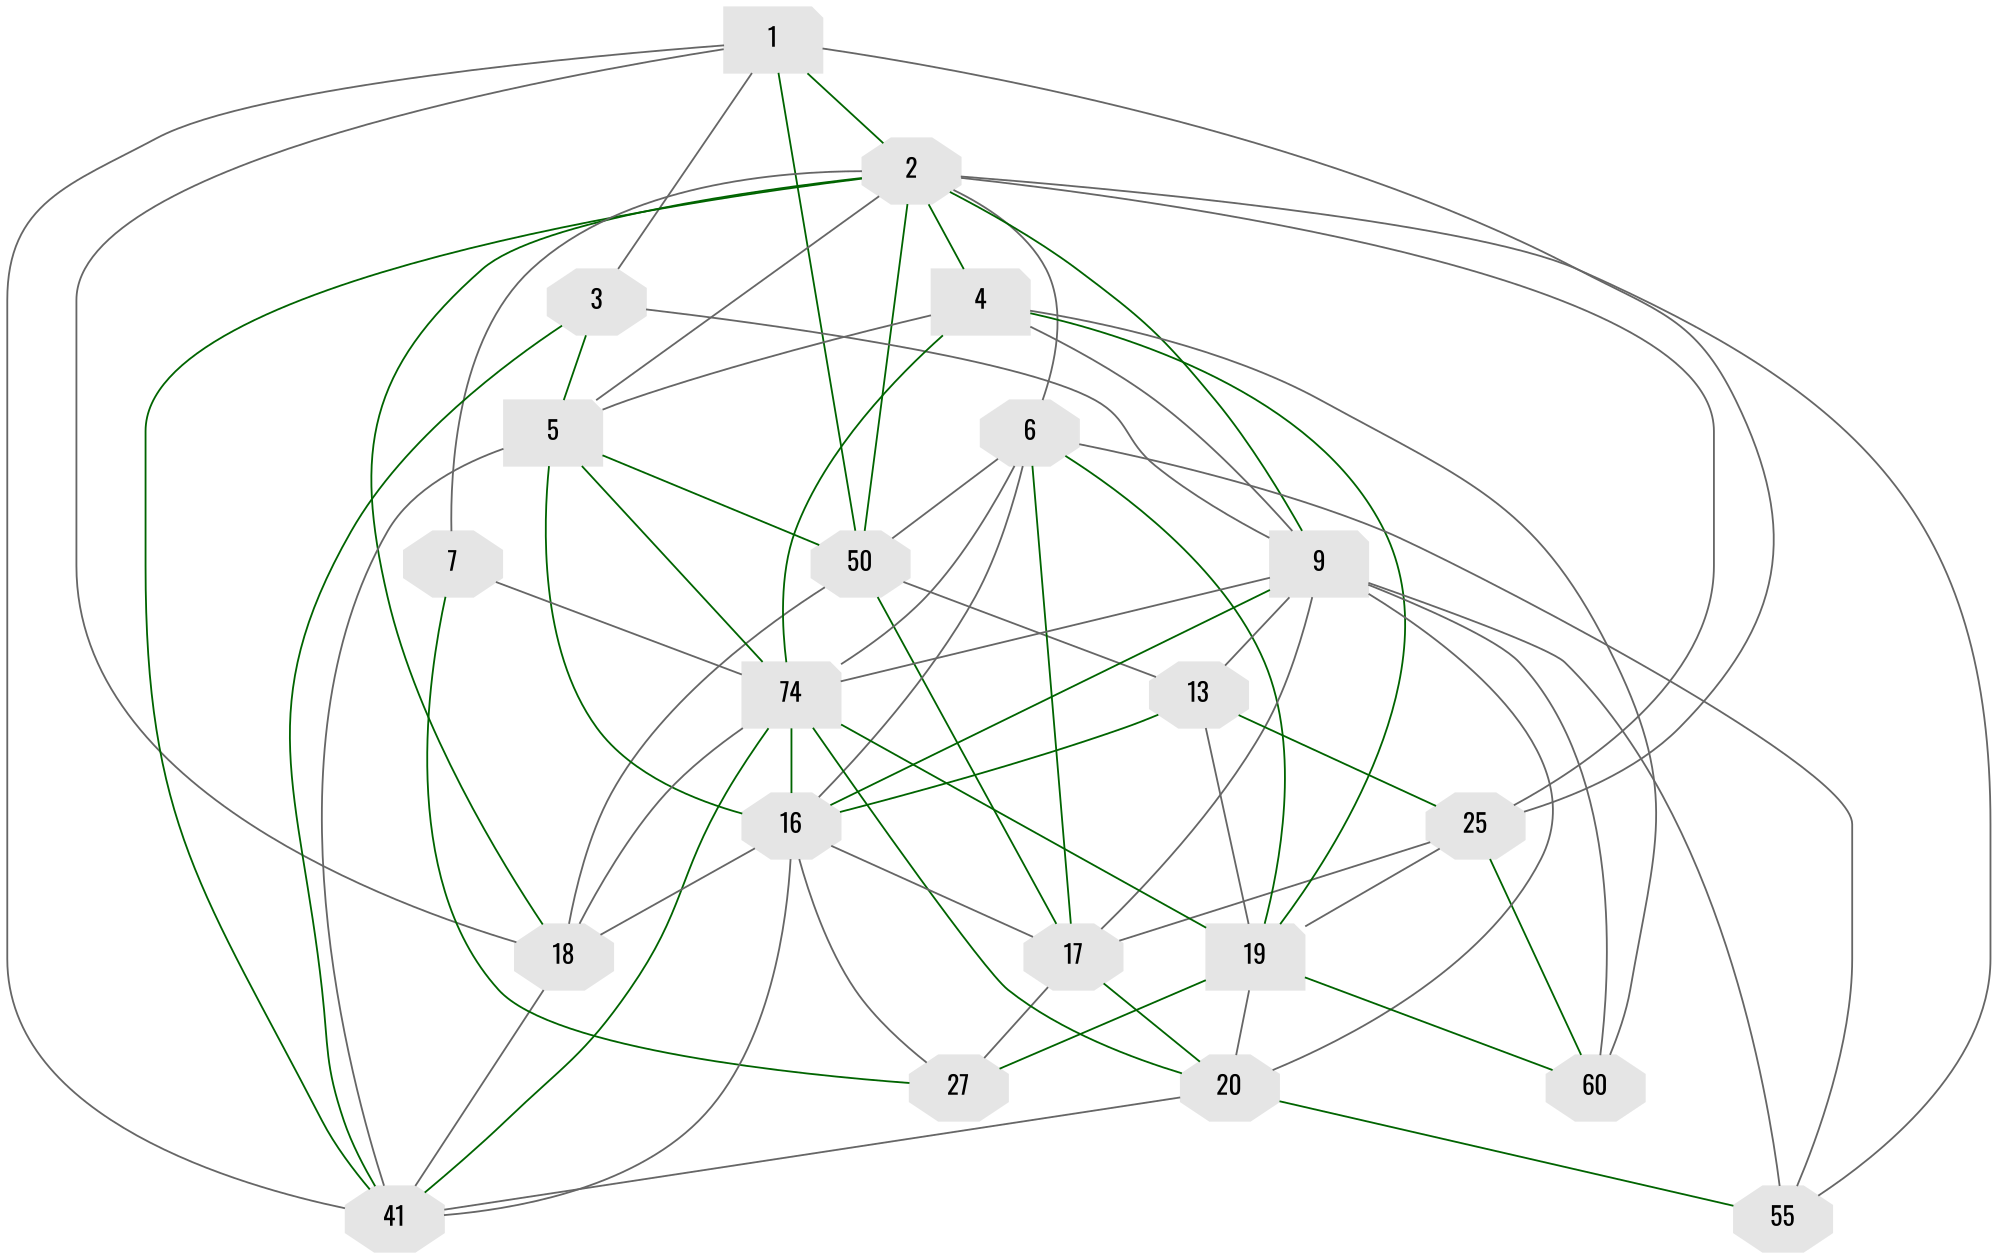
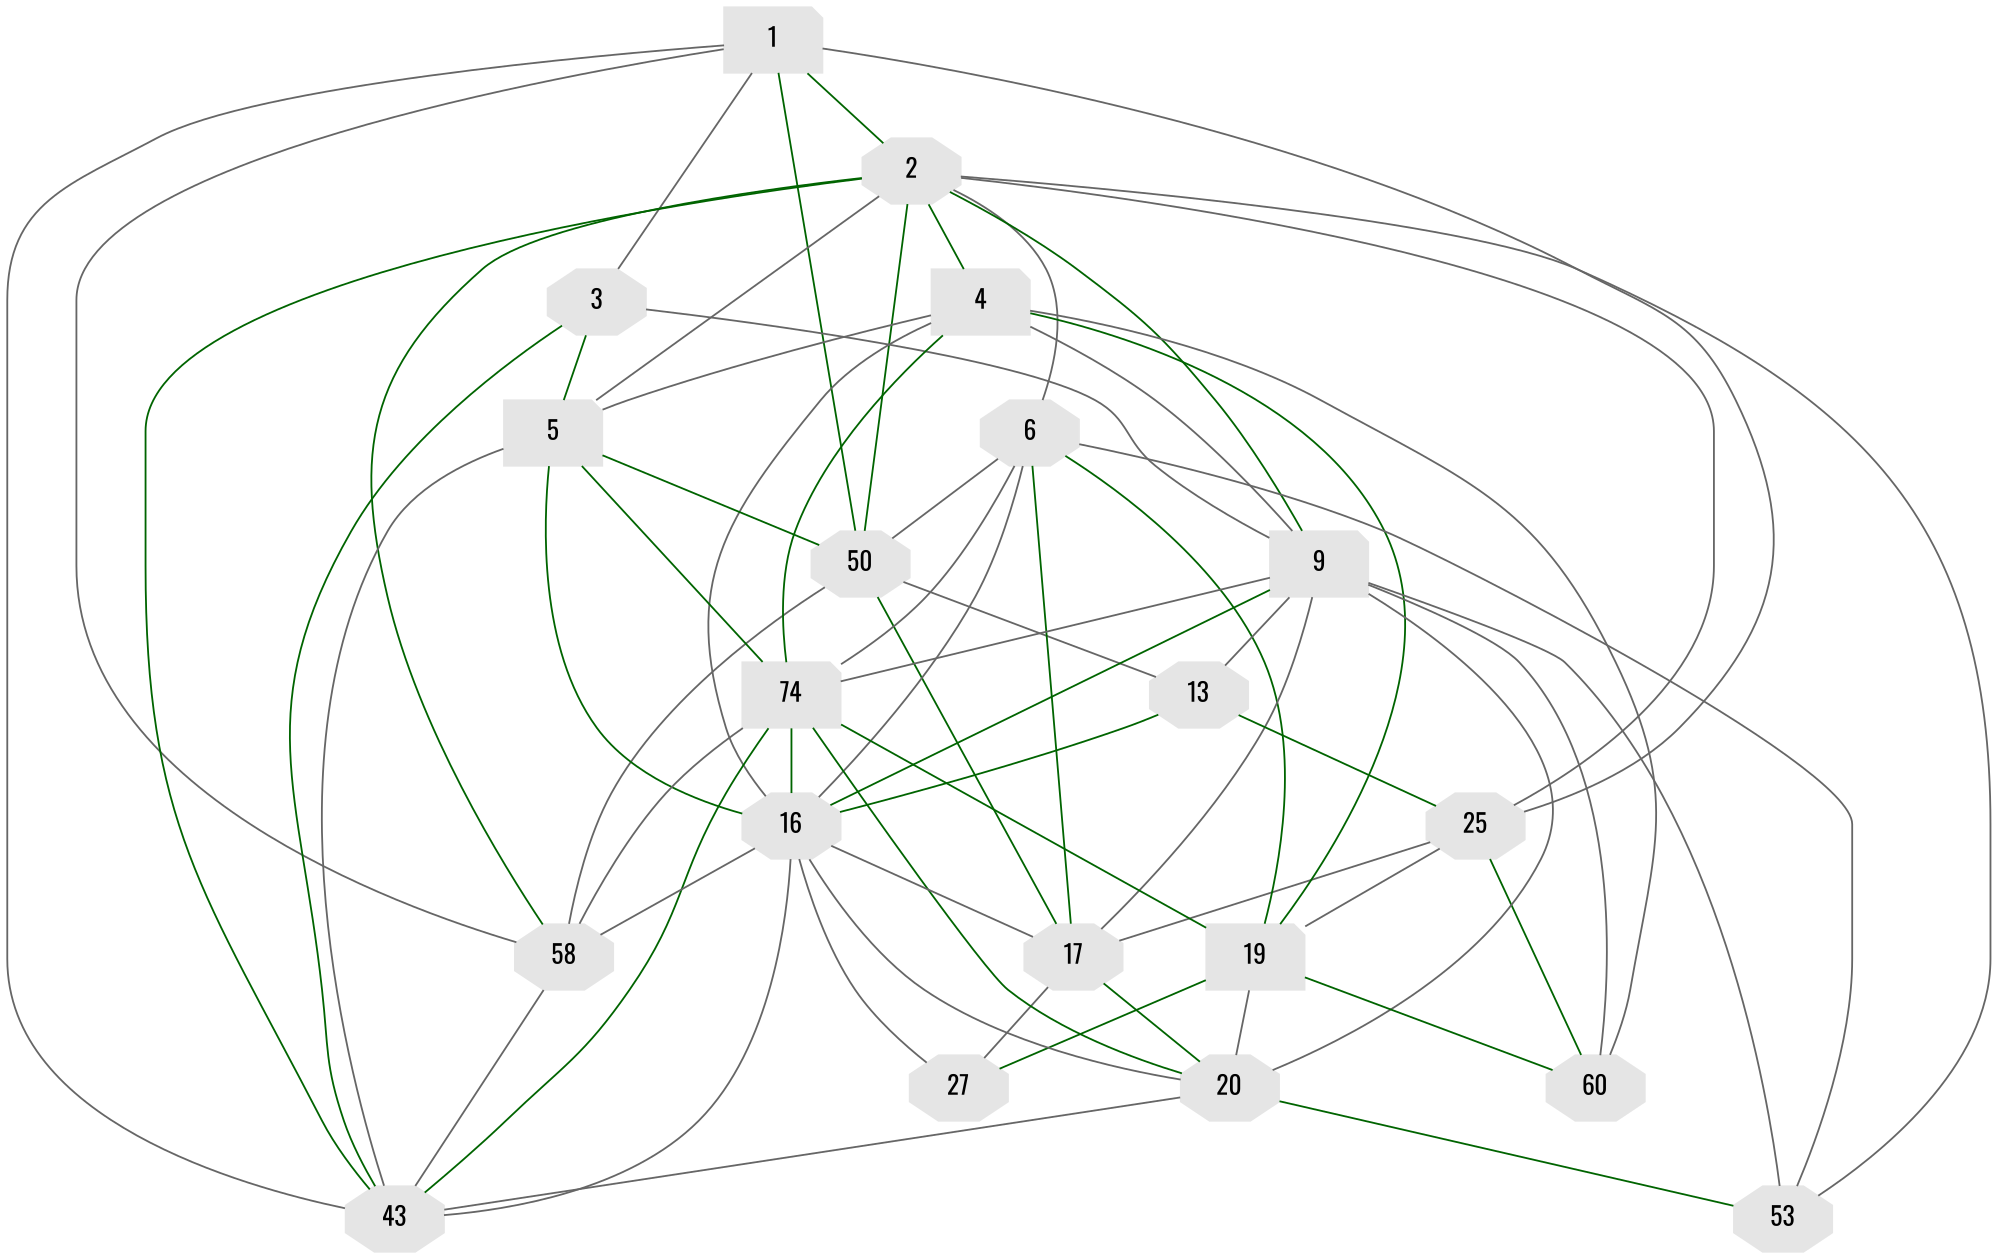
none -> (733, 525)
(453, 564) -> none
(1227, 826) -> none
(564, 957) -> (564, 957)
none -> (967, 1014)
(395, 1219) -> (395, 1219)
(1783, 1219) -> (1783, 1219)
